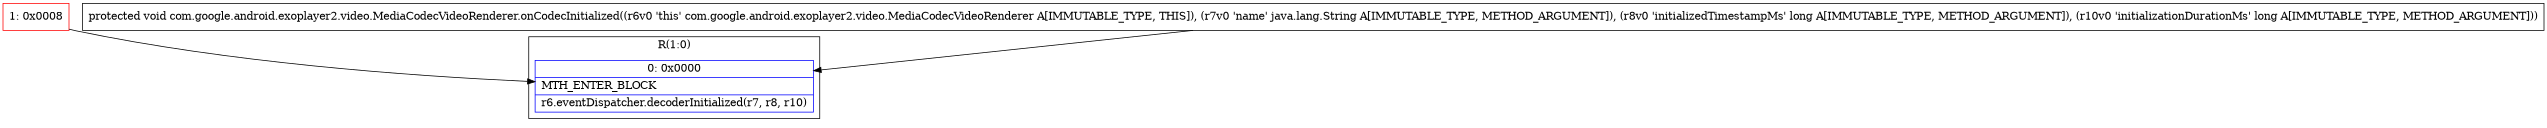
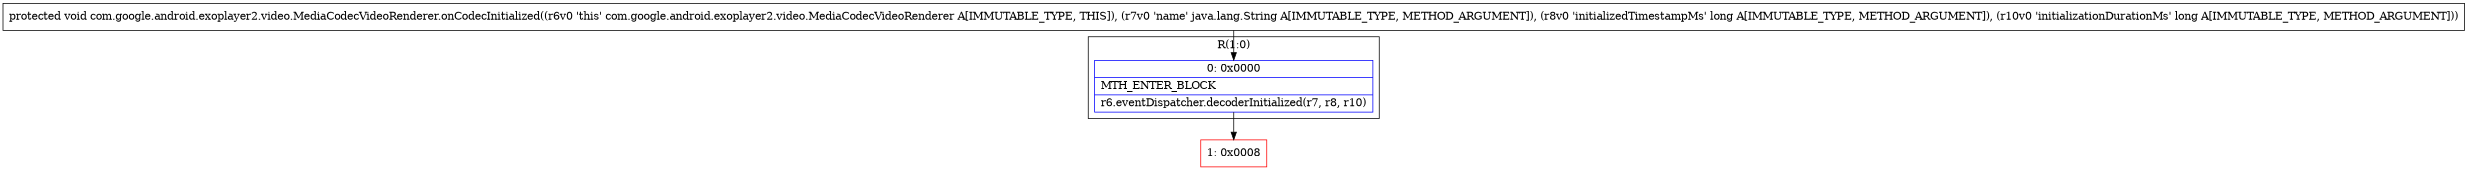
(297, 64) -> (1234, 123)
